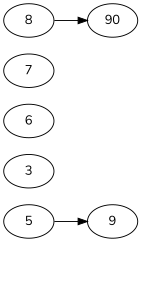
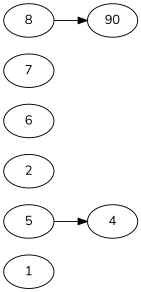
(29, 171) -> (29, 171)
(113, 221) -> (113, 221)
none -> (29, 272)
